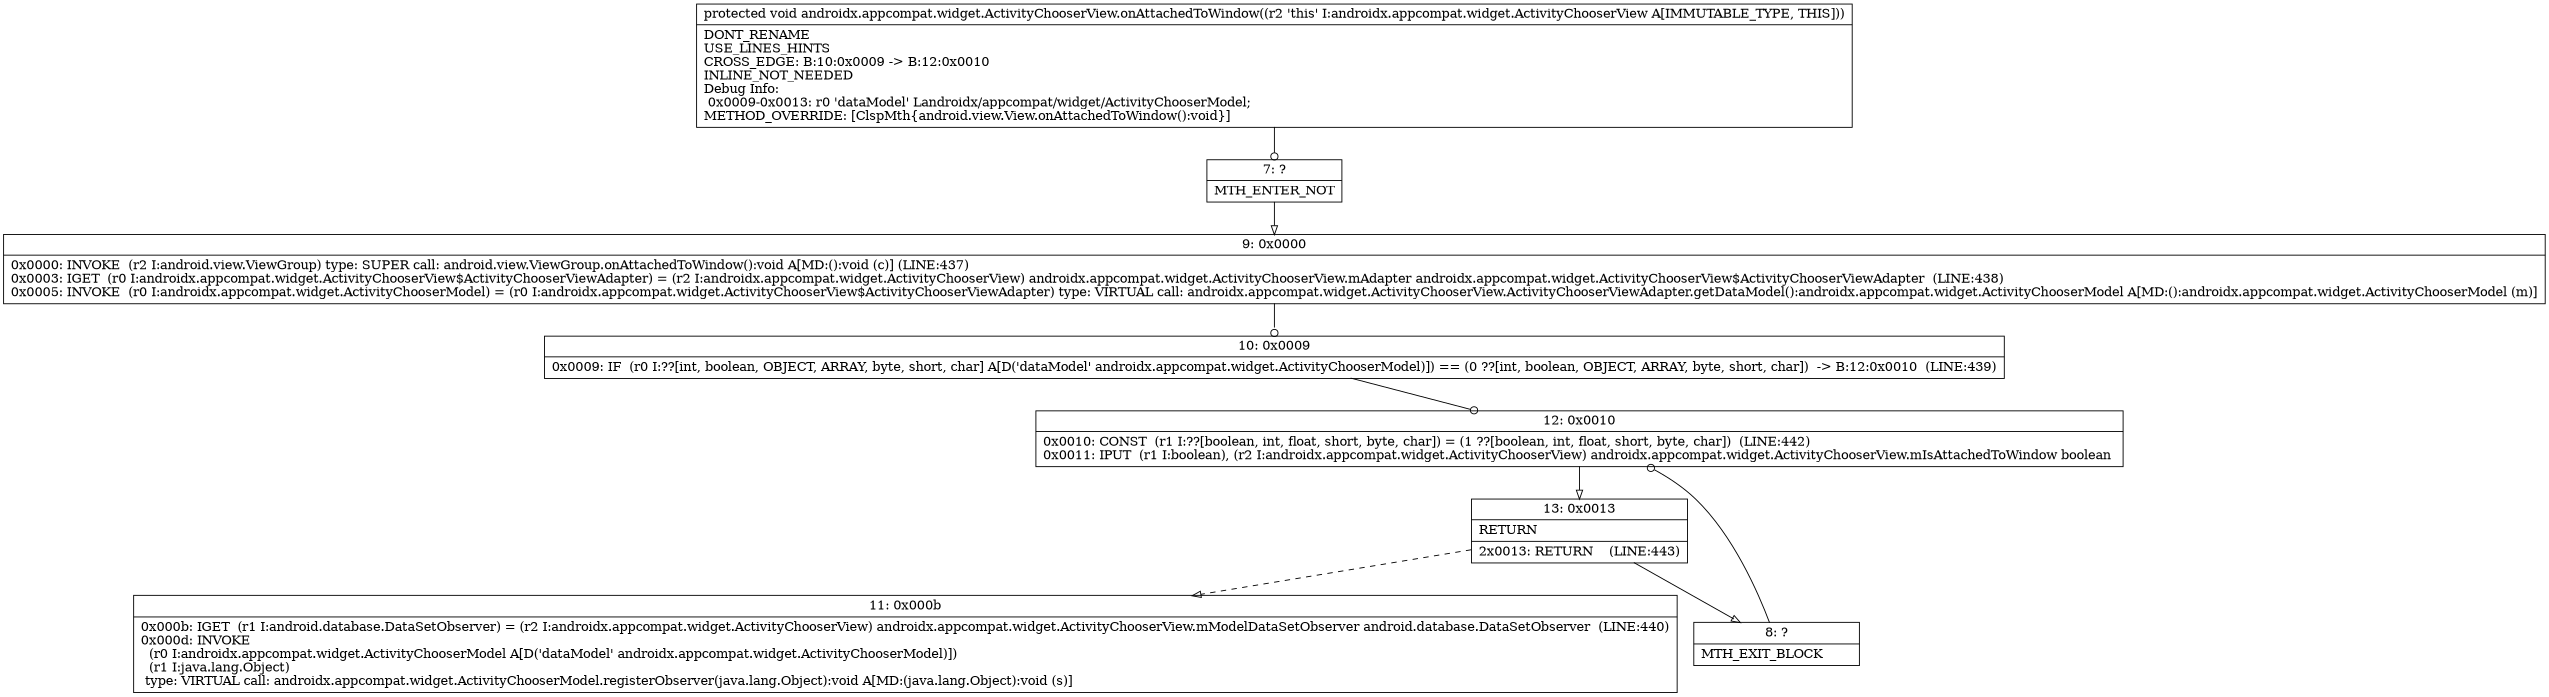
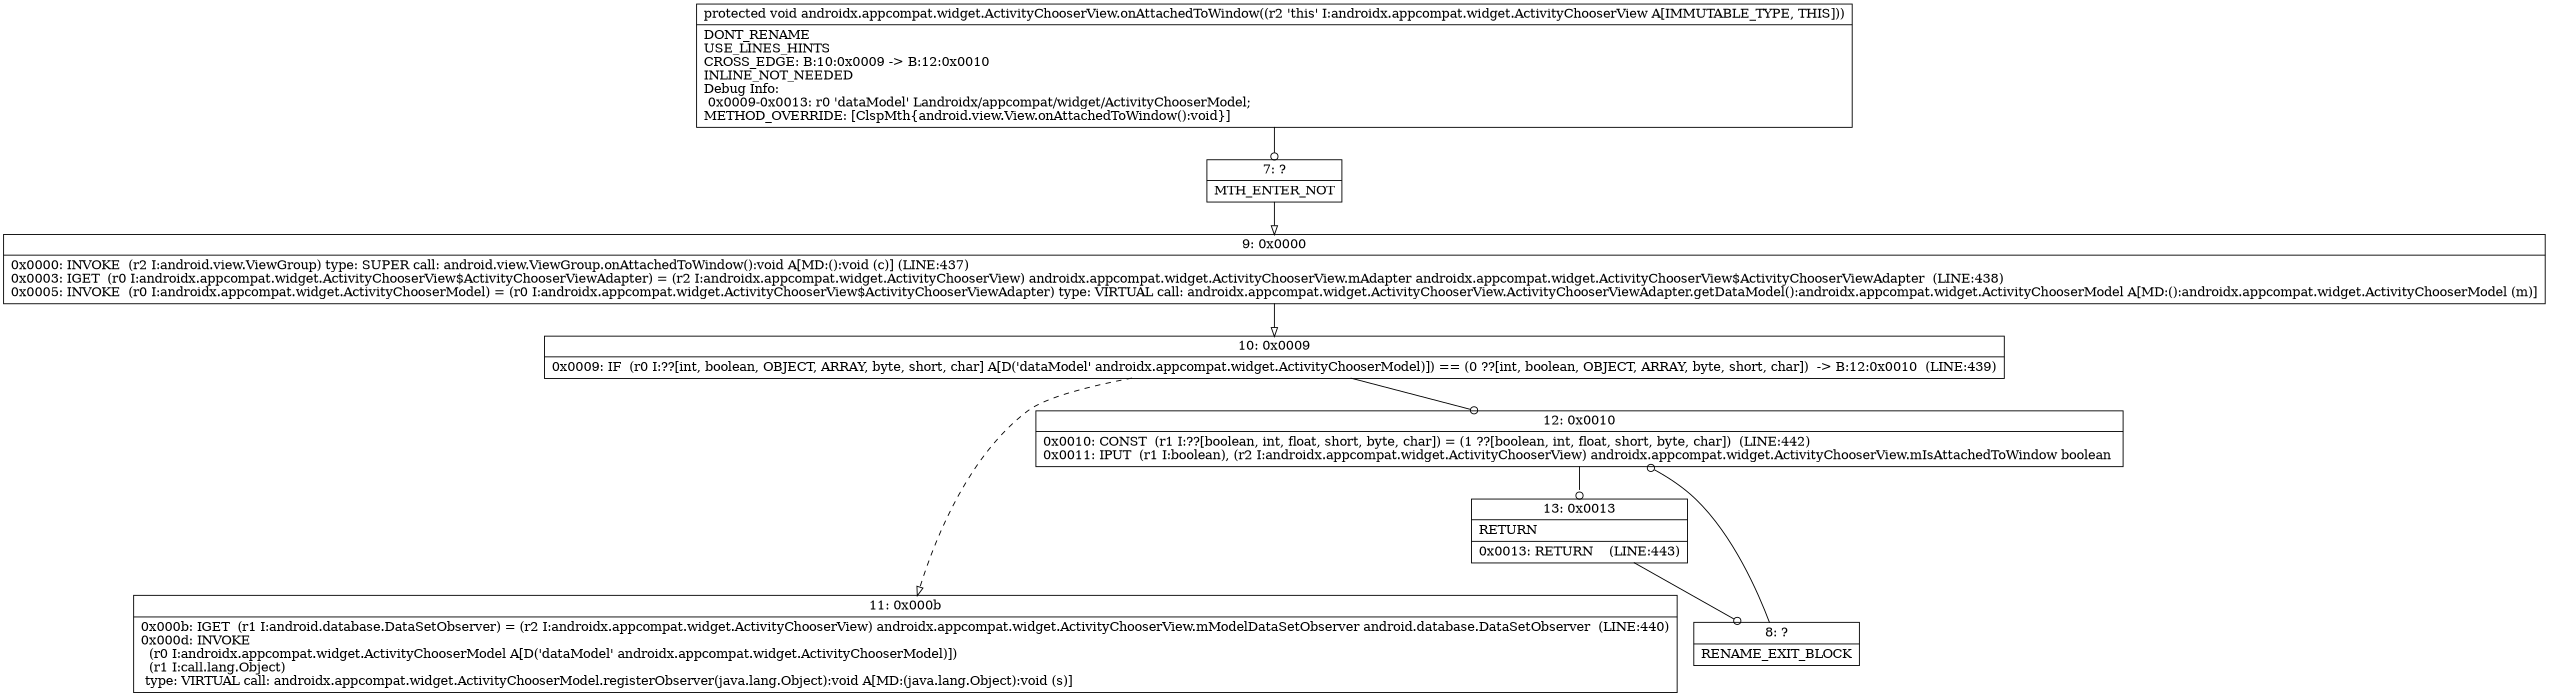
(1274, 315) -> (1274, 315)
(1579, 478) -> (1579, 478)
(1579, 552) -> (1579, 552)
(1336, 572) -> (992, 446)
(1684, 591) -> (1684, 591)
(1762, 654) -> (1777, 654)
(216, 668) -> (213, 668)
